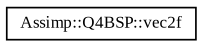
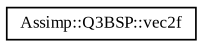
(101, 24) -> (101, 24)
